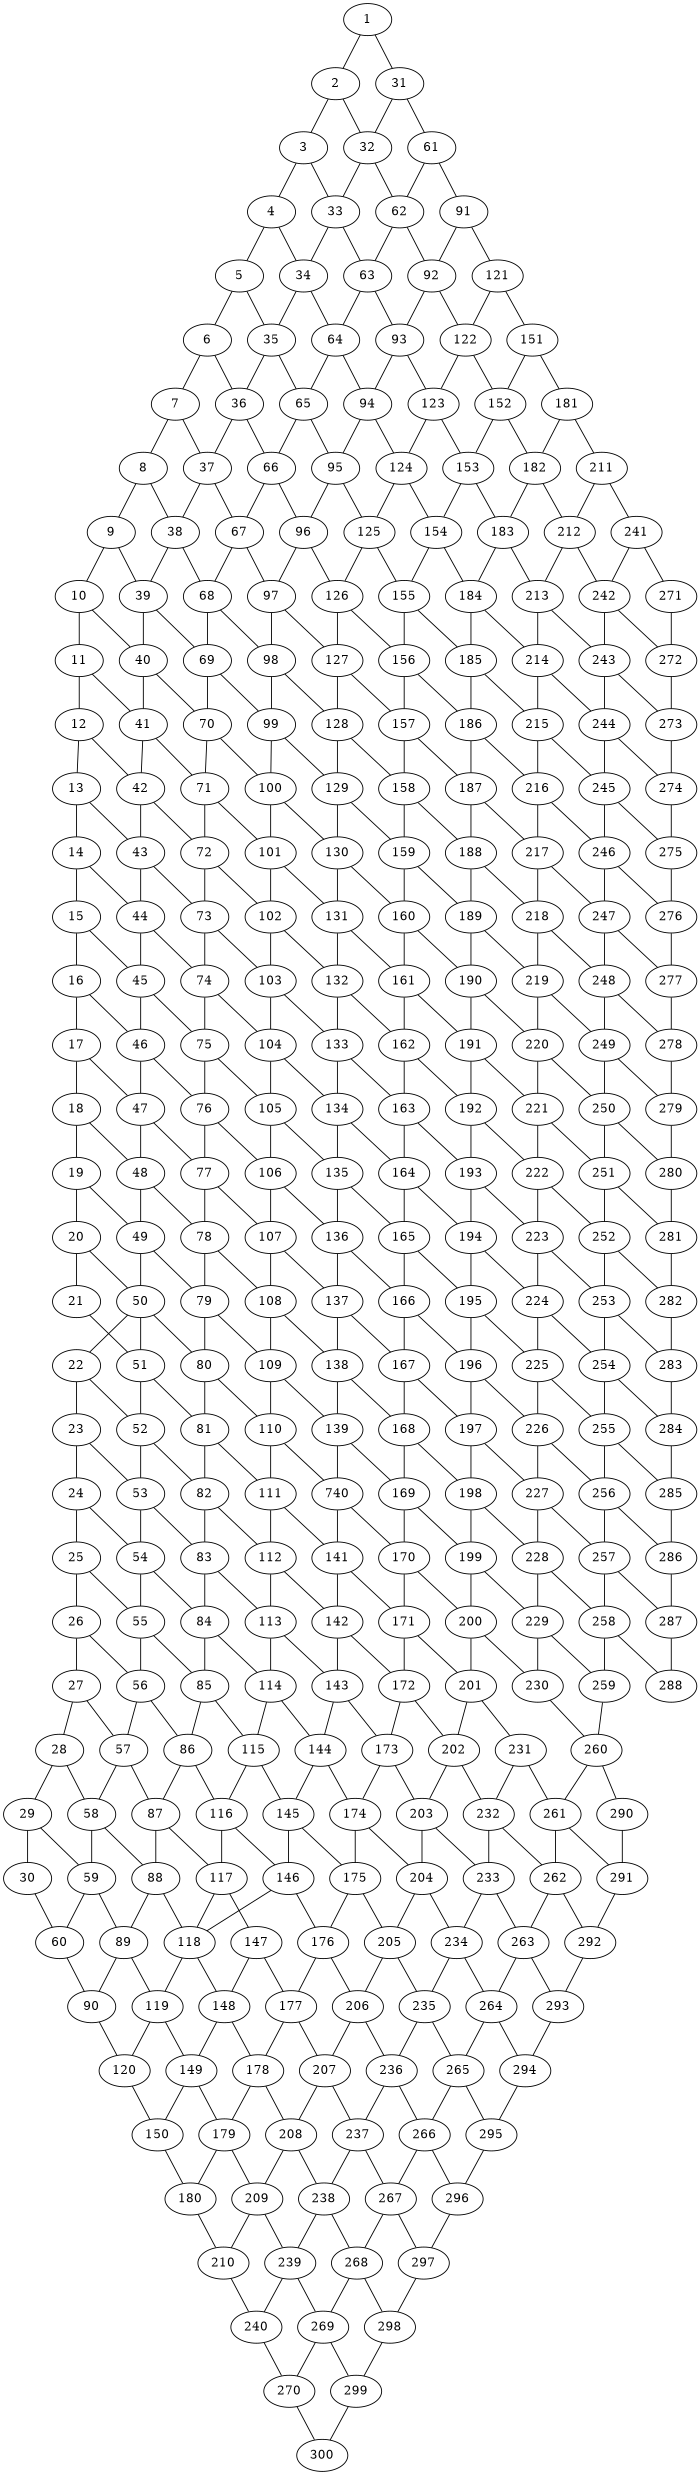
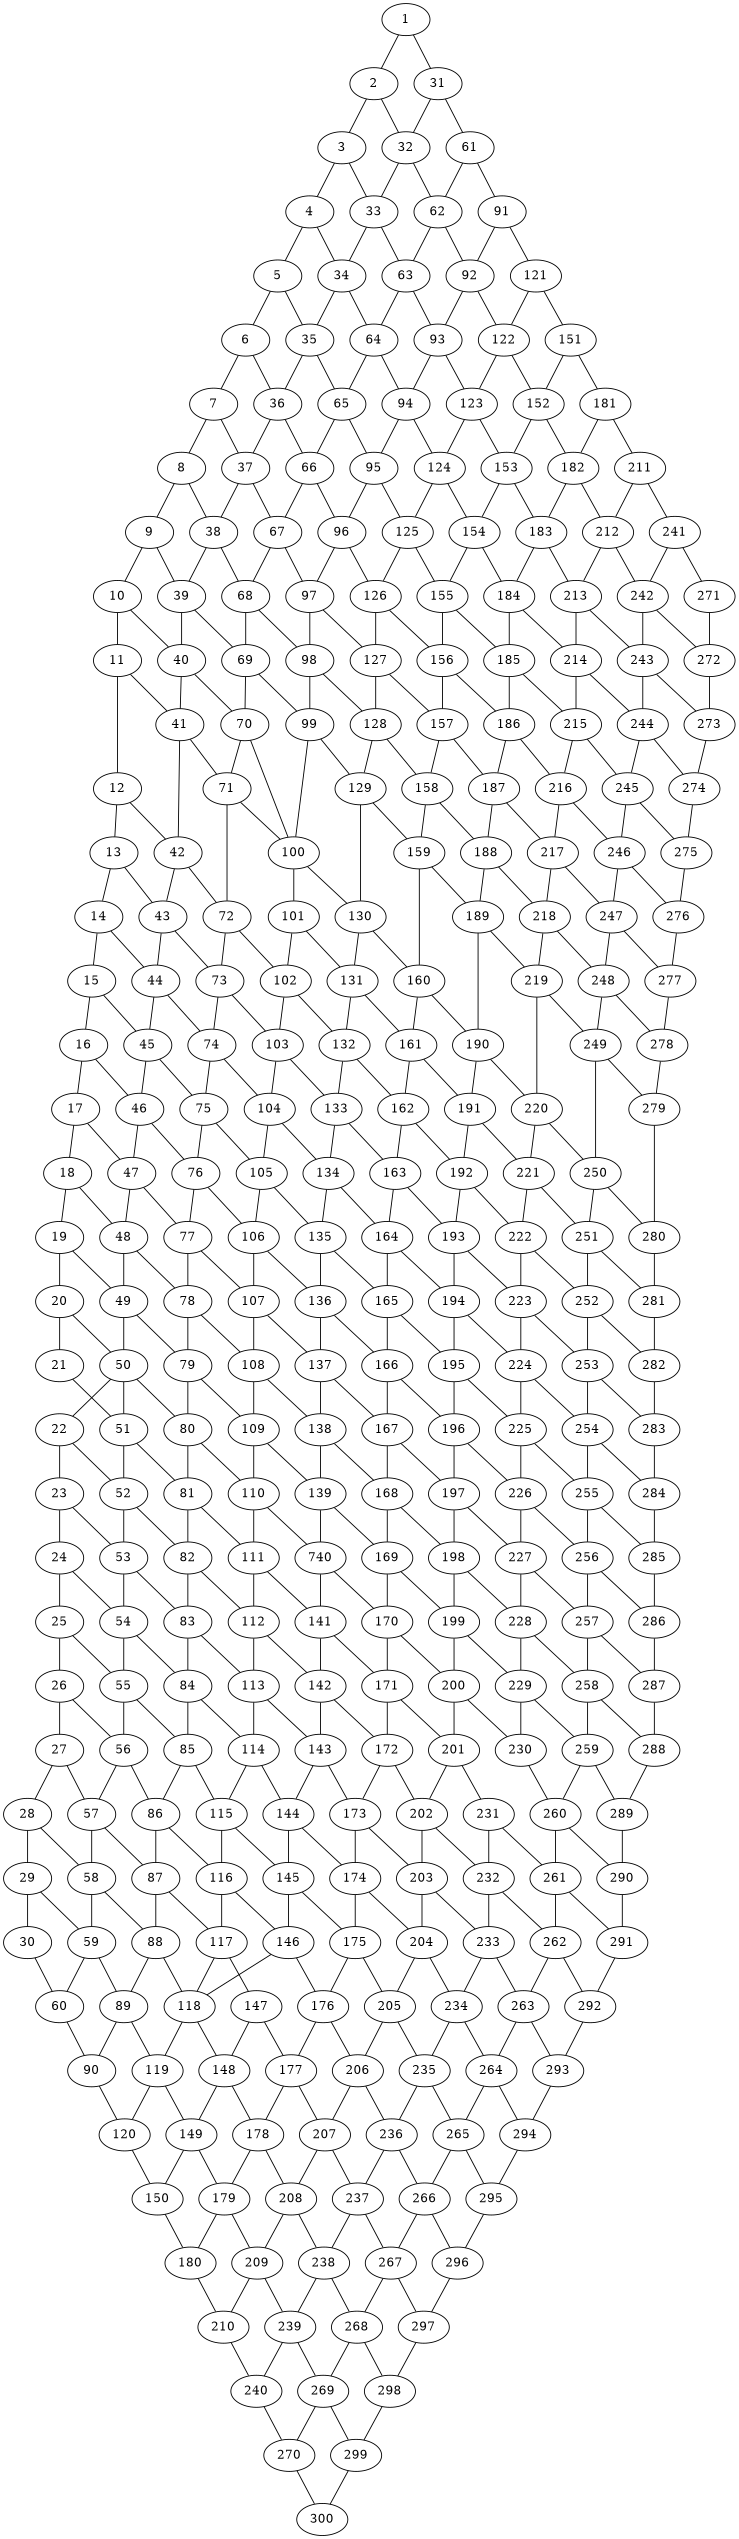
(238, 821) -> (260, 821)
none -> (622, 1814)
